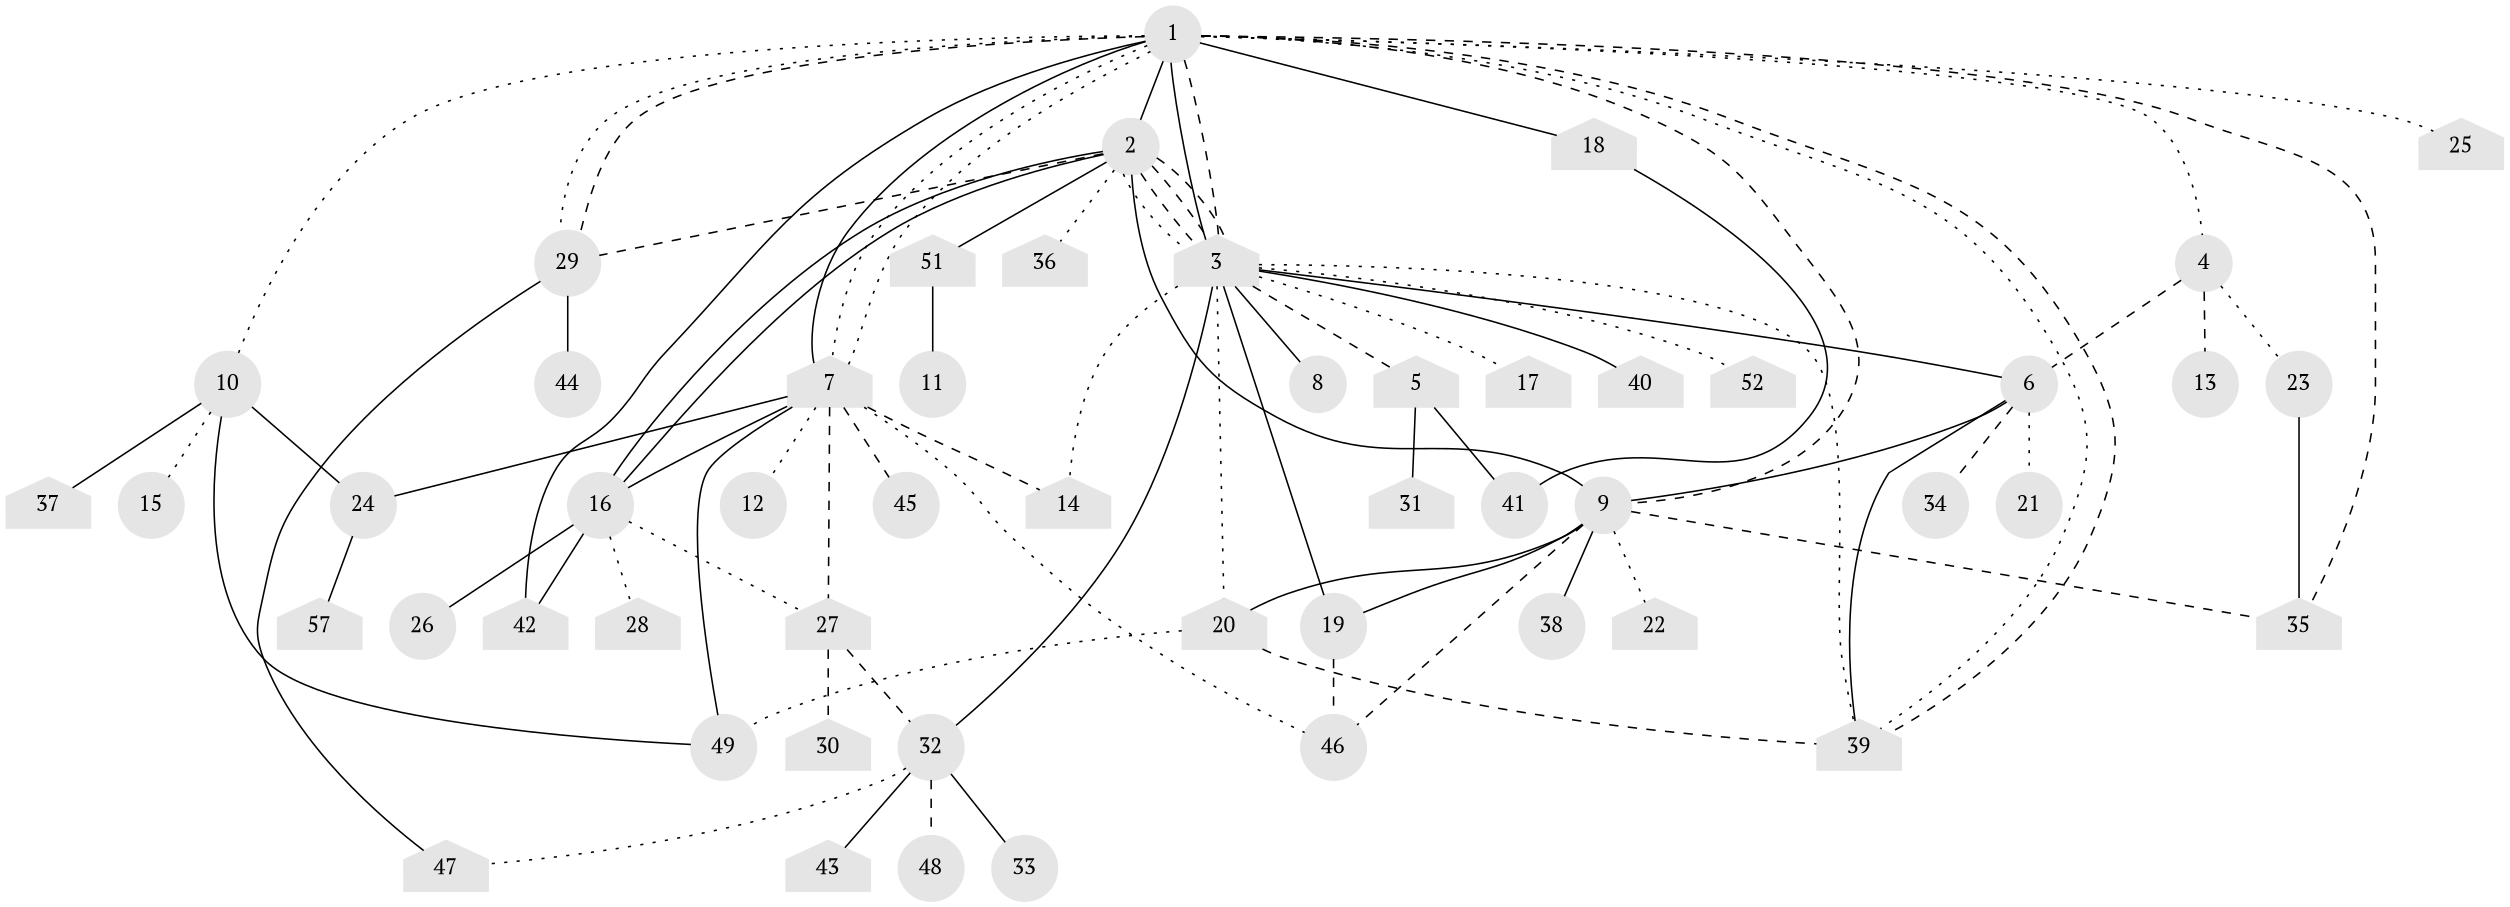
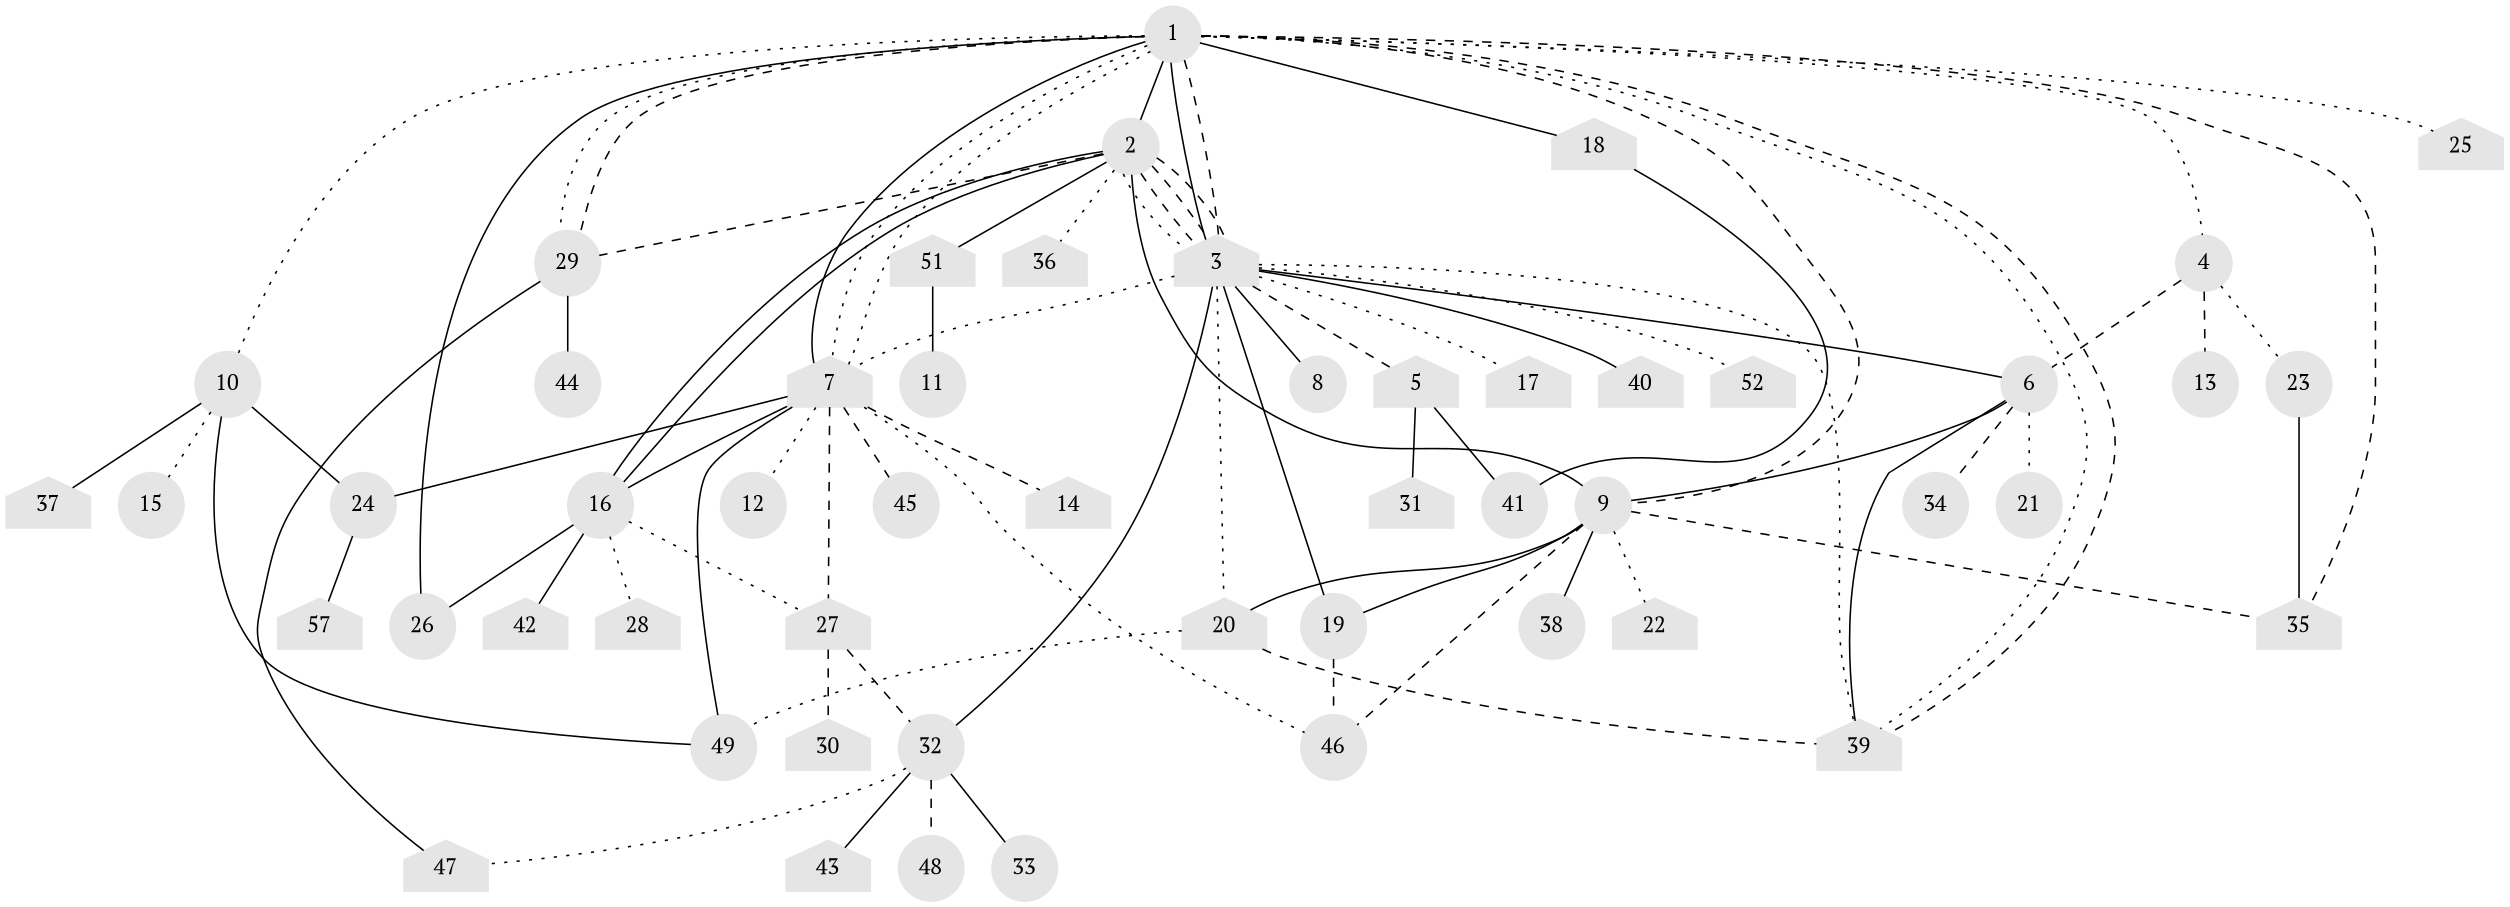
(764, 245) -> (605, 107)
(1097, 367) -> (1013, 315)
